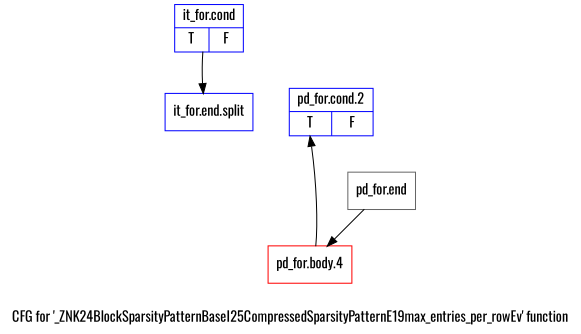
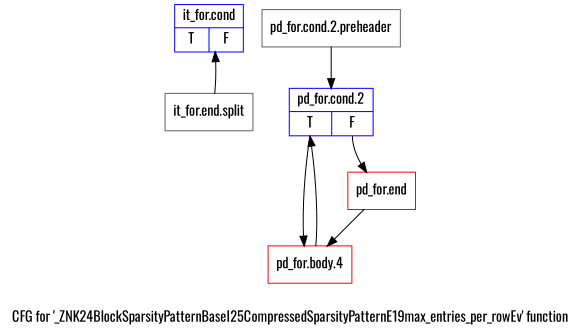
none -> (331, 28)
(202, 68) -> (216, 78)
(209, 112) -> (209, 112)
none -> (355, 150)
none -> (304, 186)
(382, 191) -> (382, 191)
